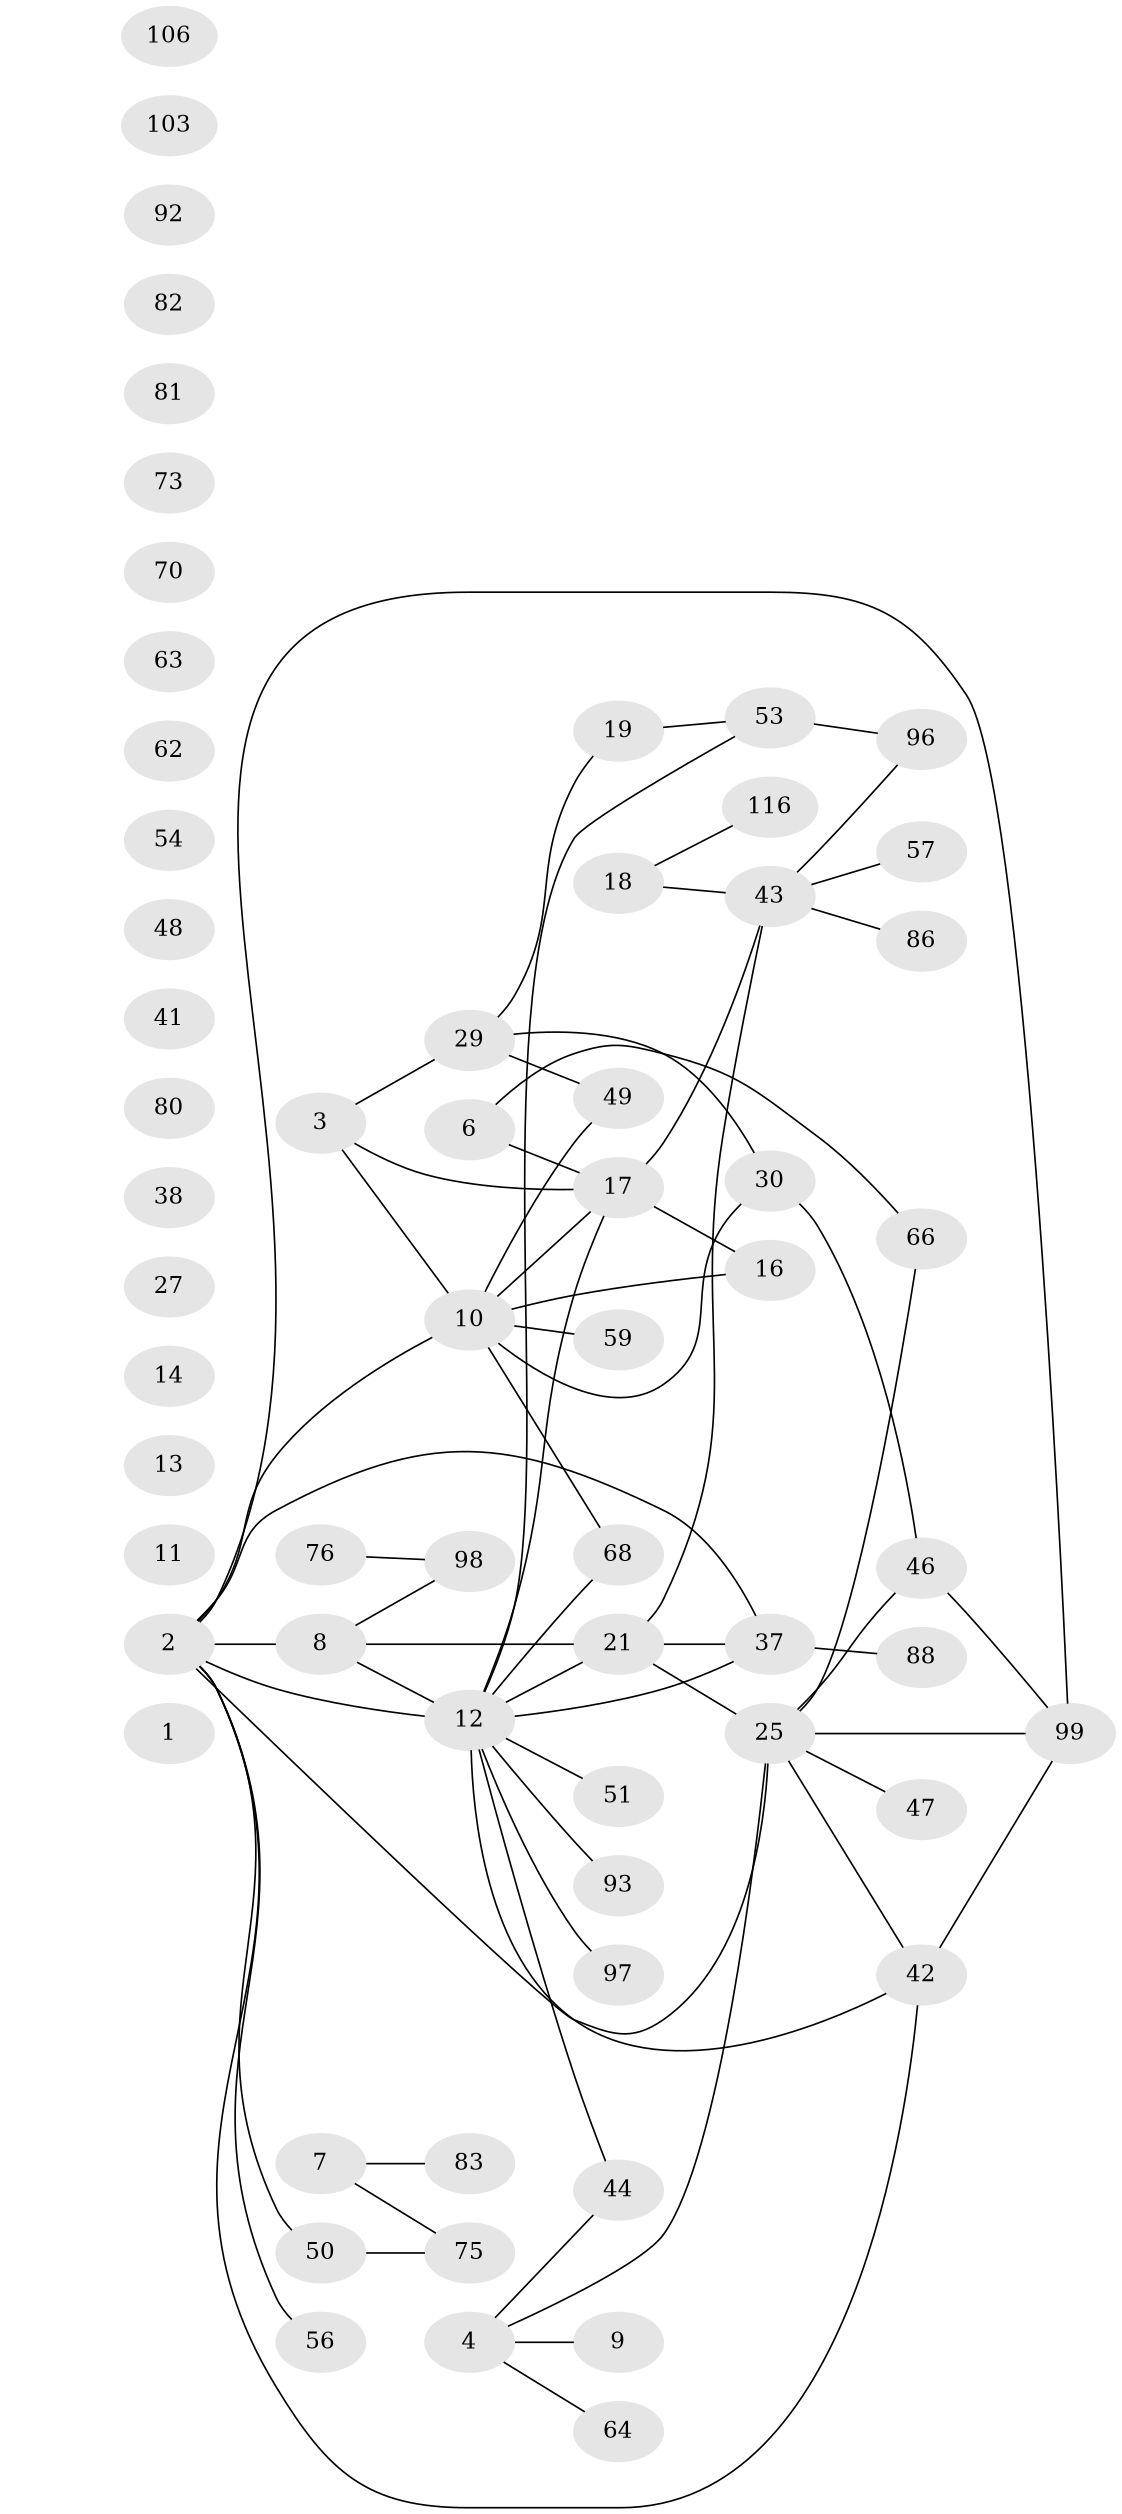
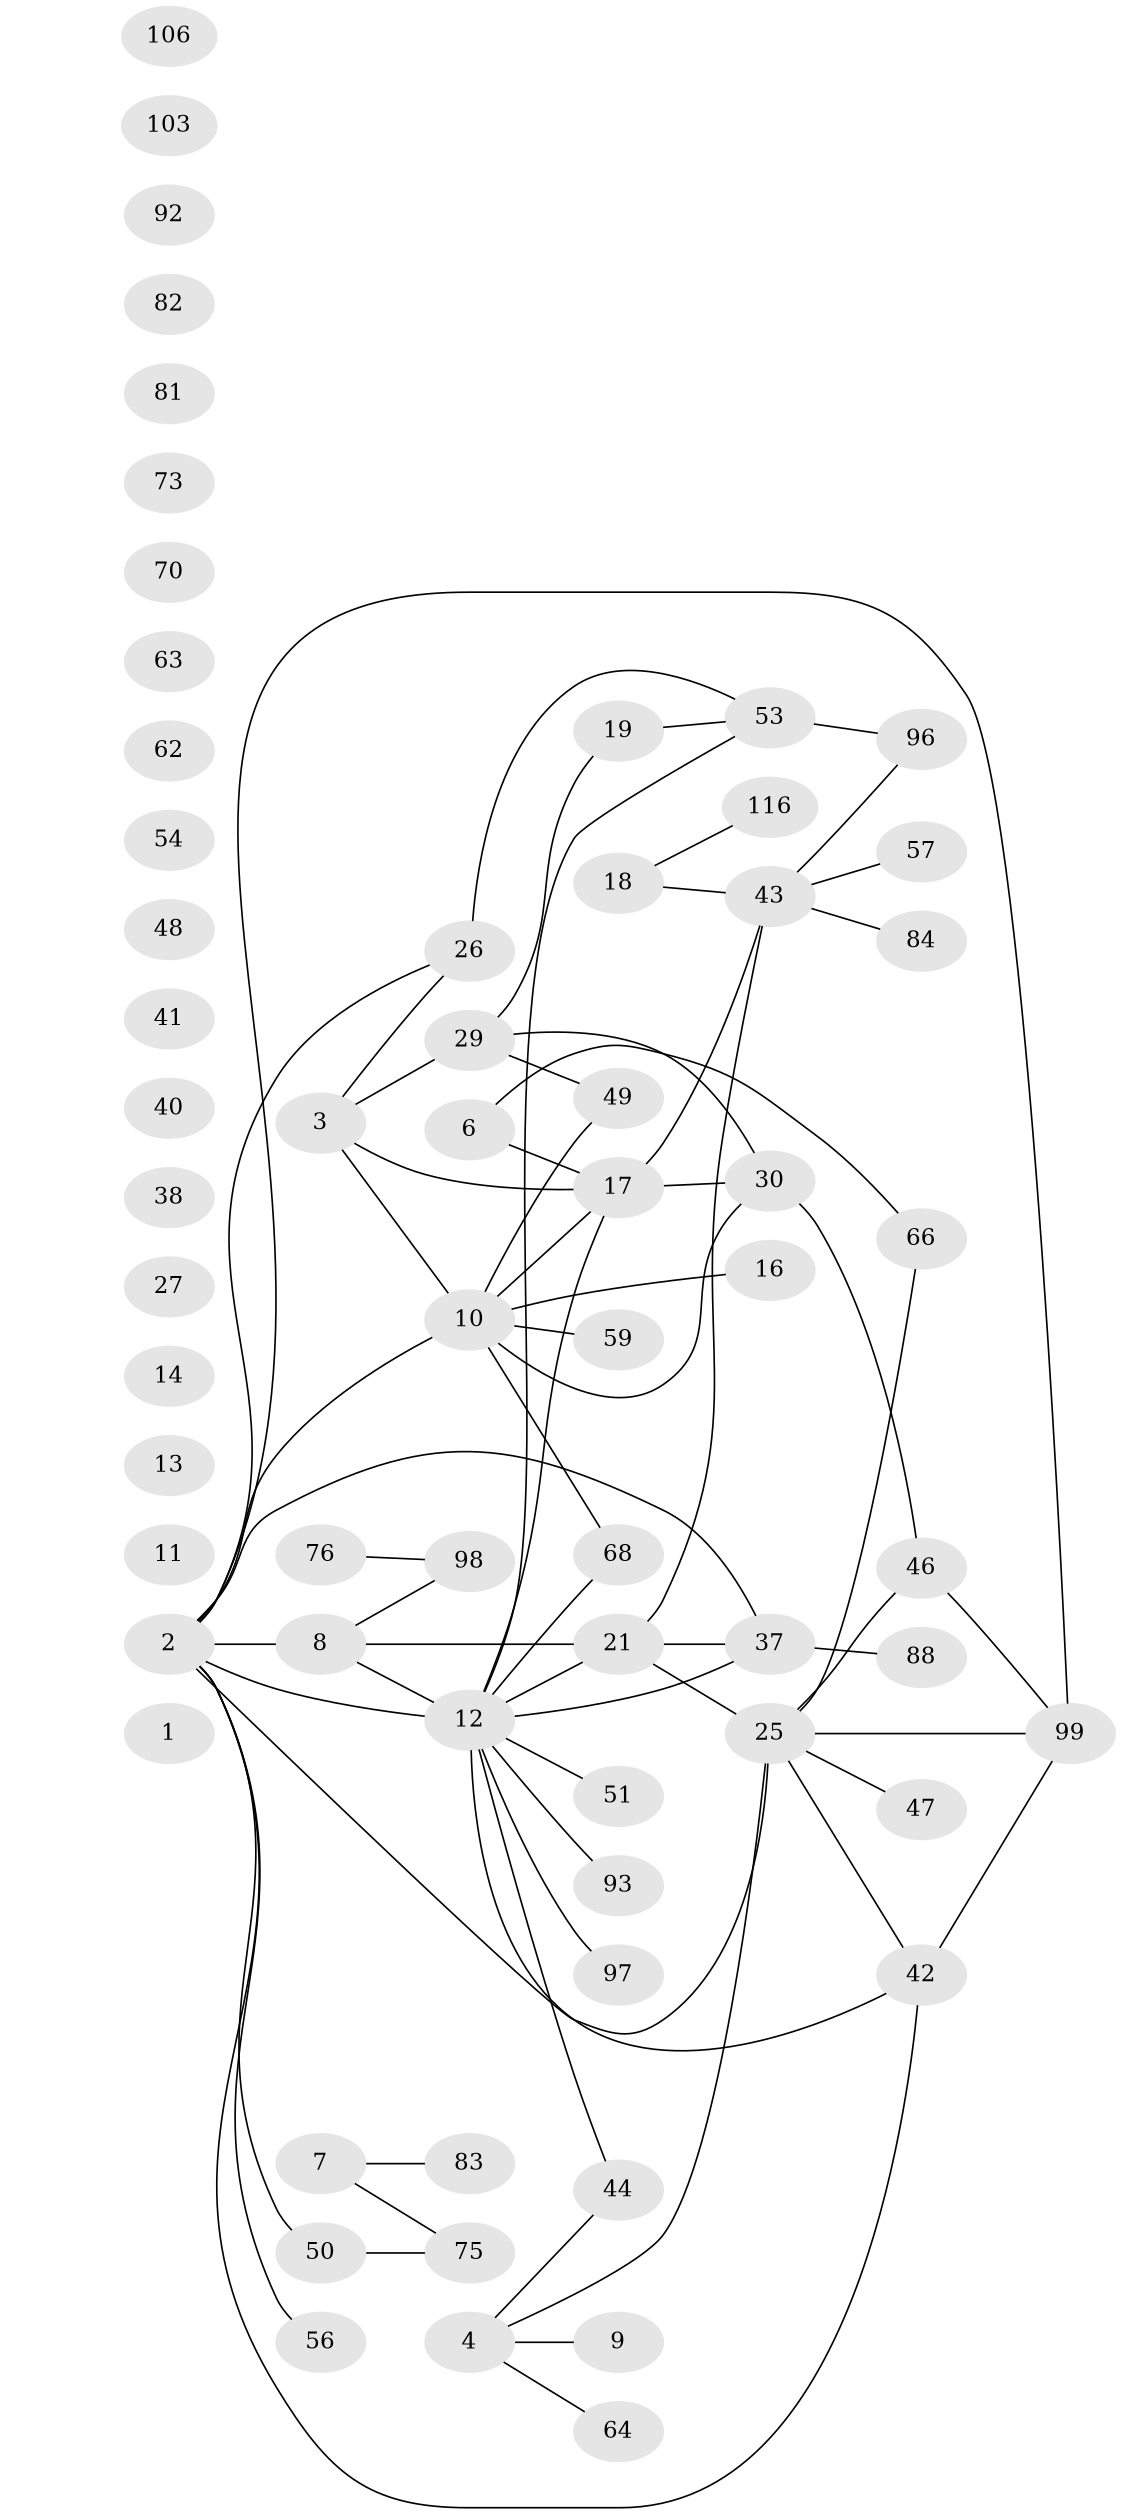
(922, 941) -> (922, 941)
none -> (470, 951)
(169, 1108) -> (169, 1108)
(694, 1229) -> (695, 1184)
